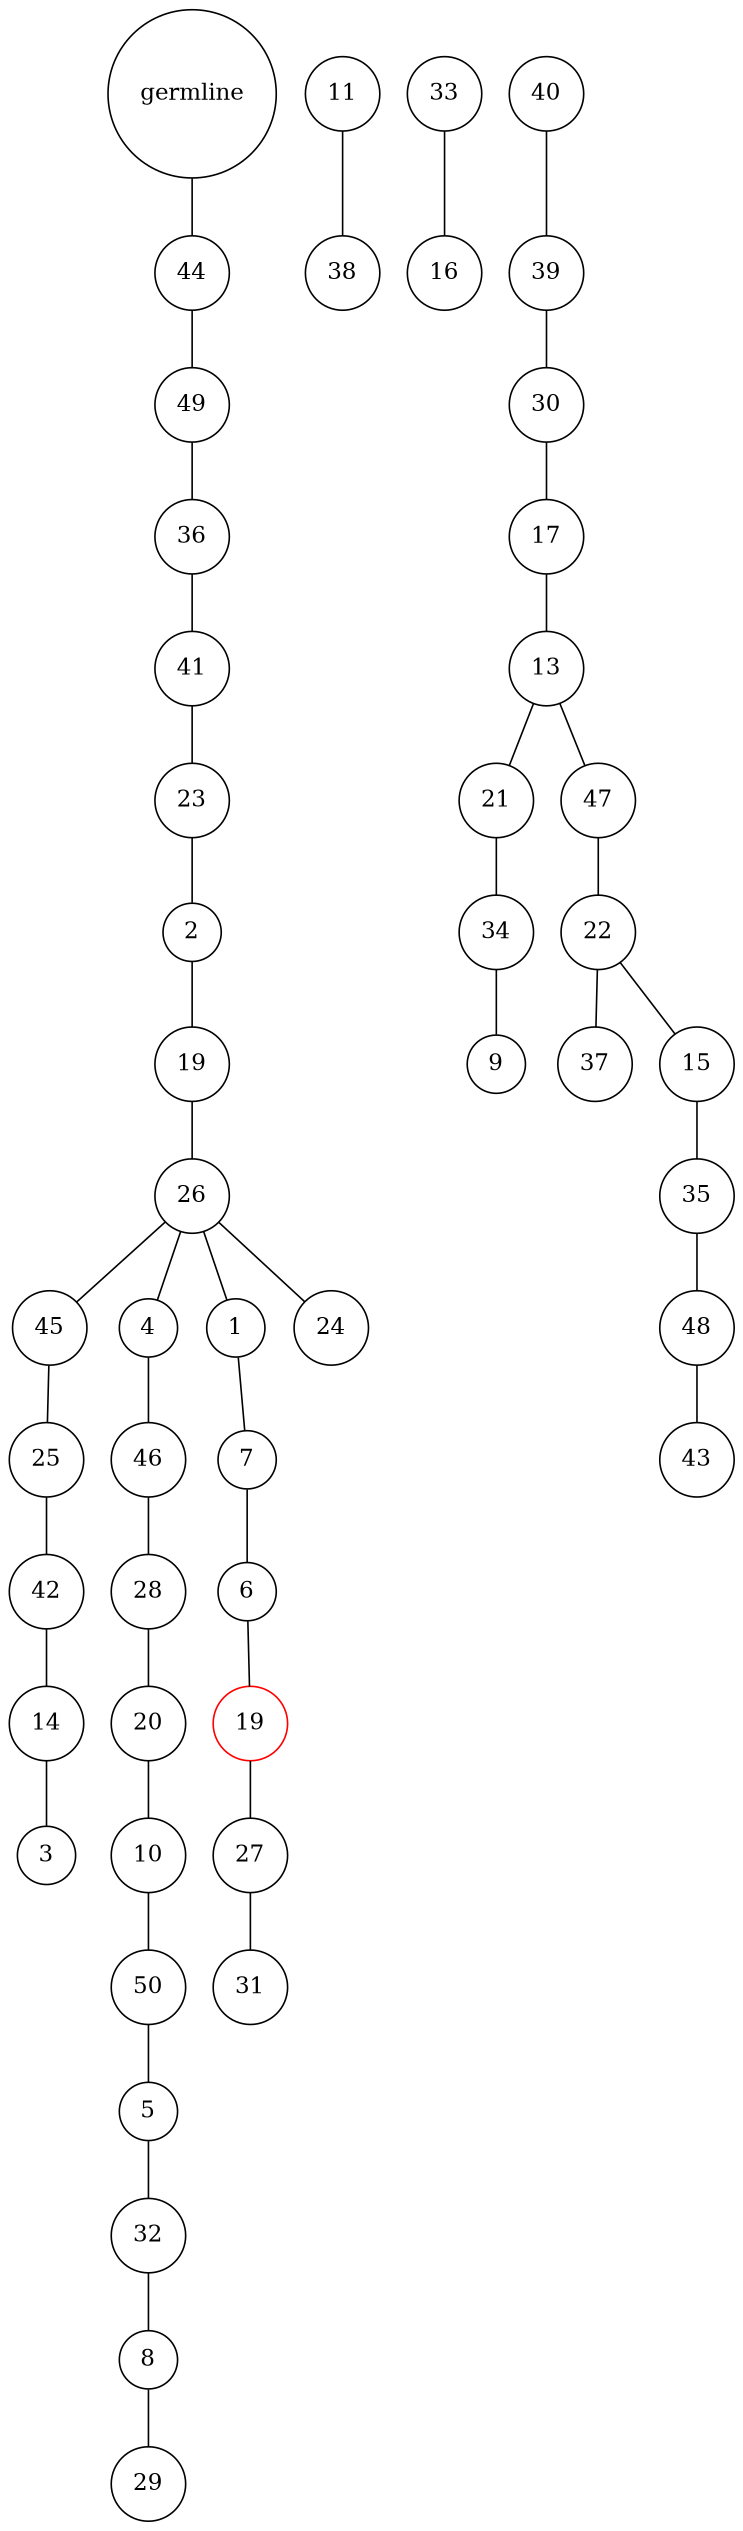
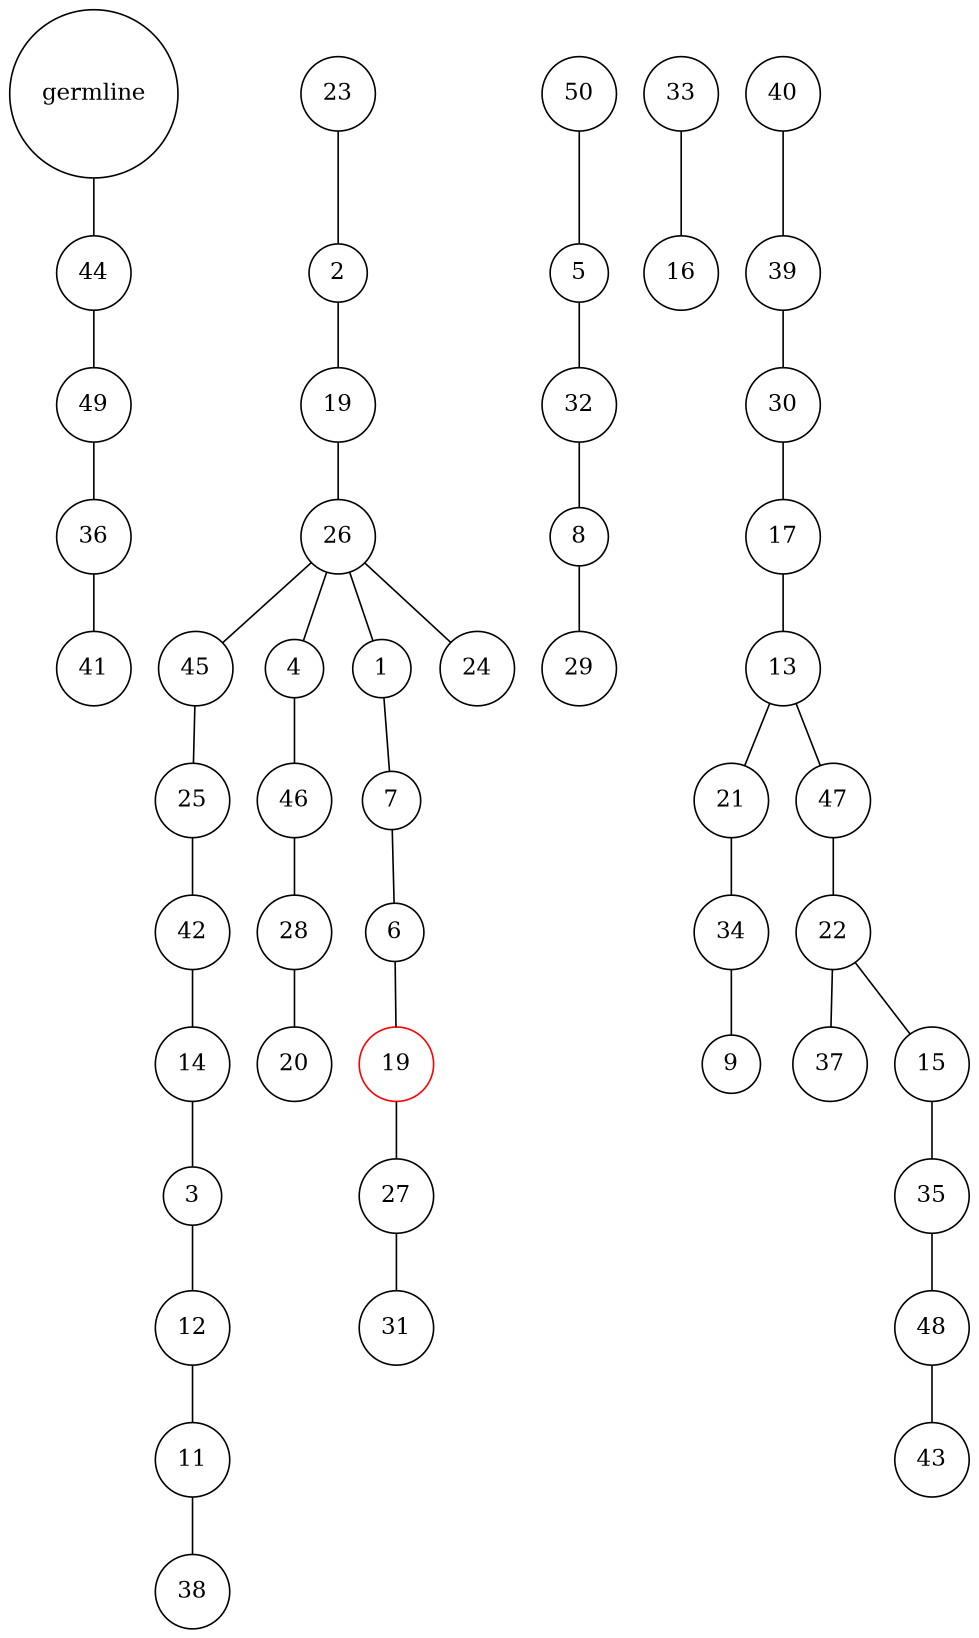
(192, 735) -> none
none -> (193, 1328)
(148, 1855) -> none
